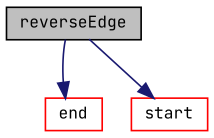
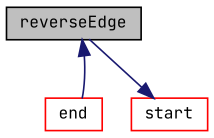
(63, 61) -> (85, 77)
